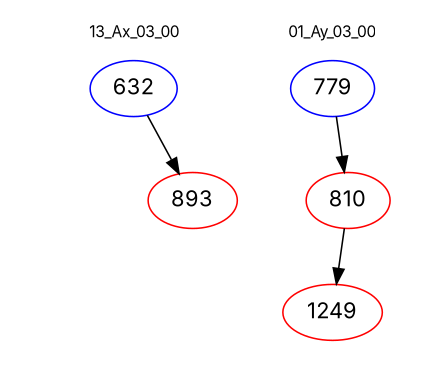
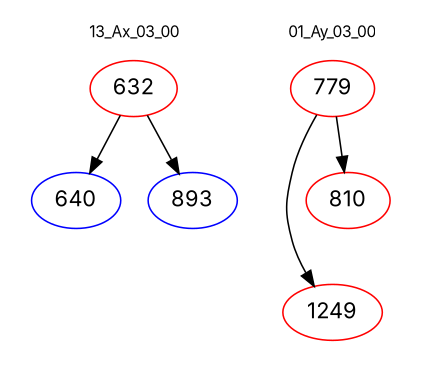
(134, 89) -> (134, 89)
(333, 89) -> (333, 89)
none -> (76, 200)
(193, 200) -> (193, 200)
(342, 248) -> (288, 193)
